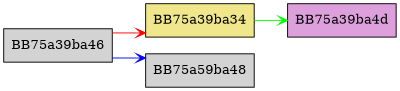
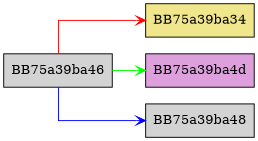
(266, 20) -> (124, 71)
(200, 71) -> (200, 121)
